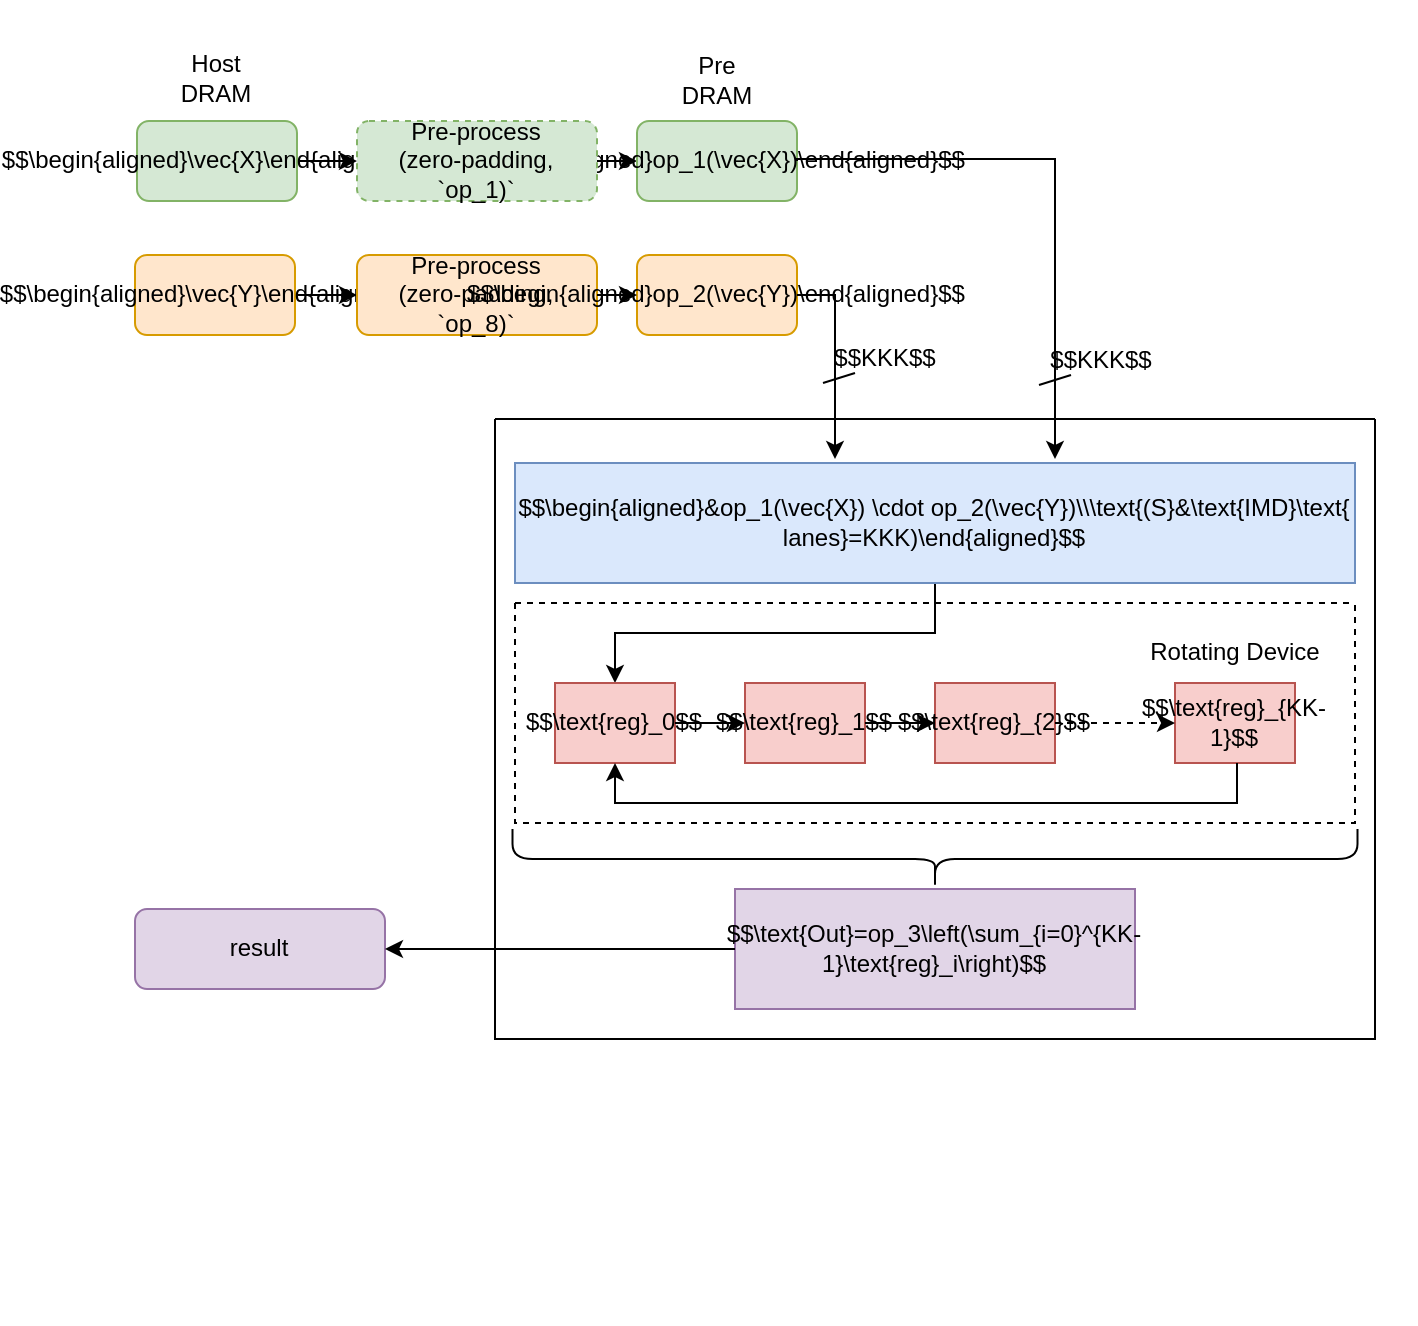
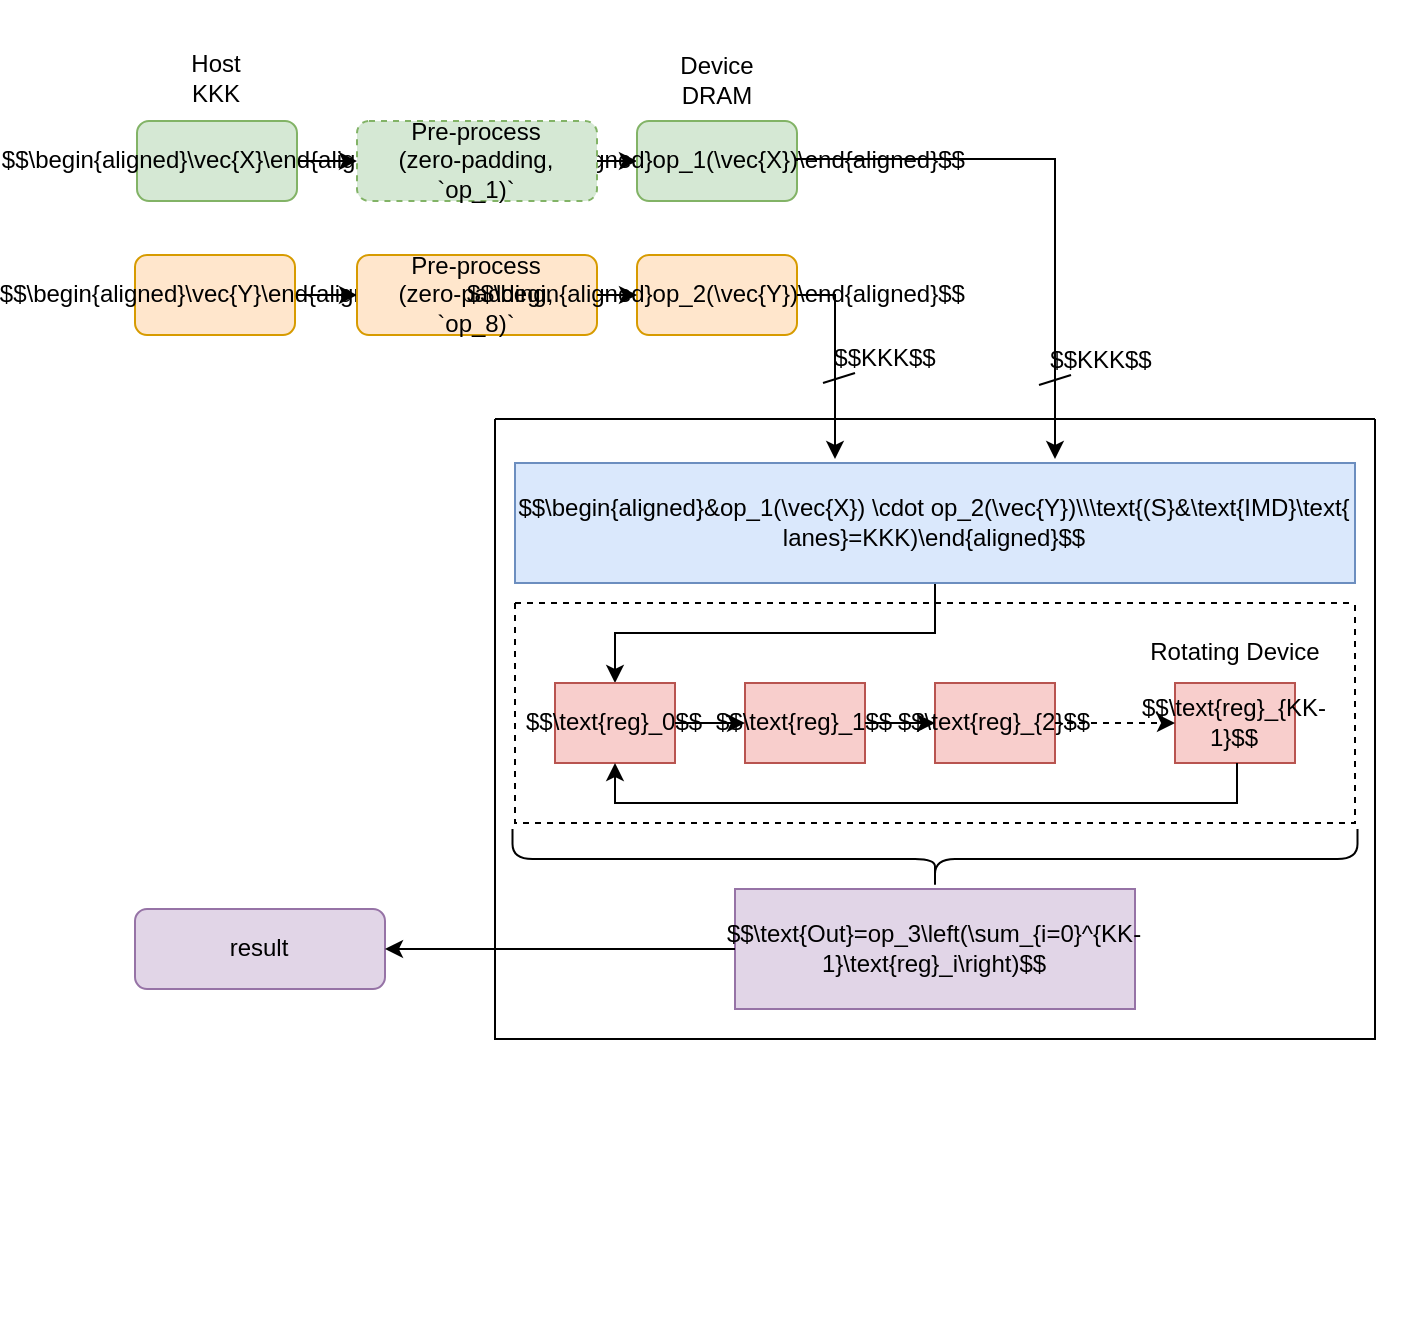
(217, 79) -> (217, 79)
(718, 81) -> (718, 81)
